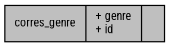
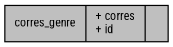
(114, 16) -> (116, 16)
